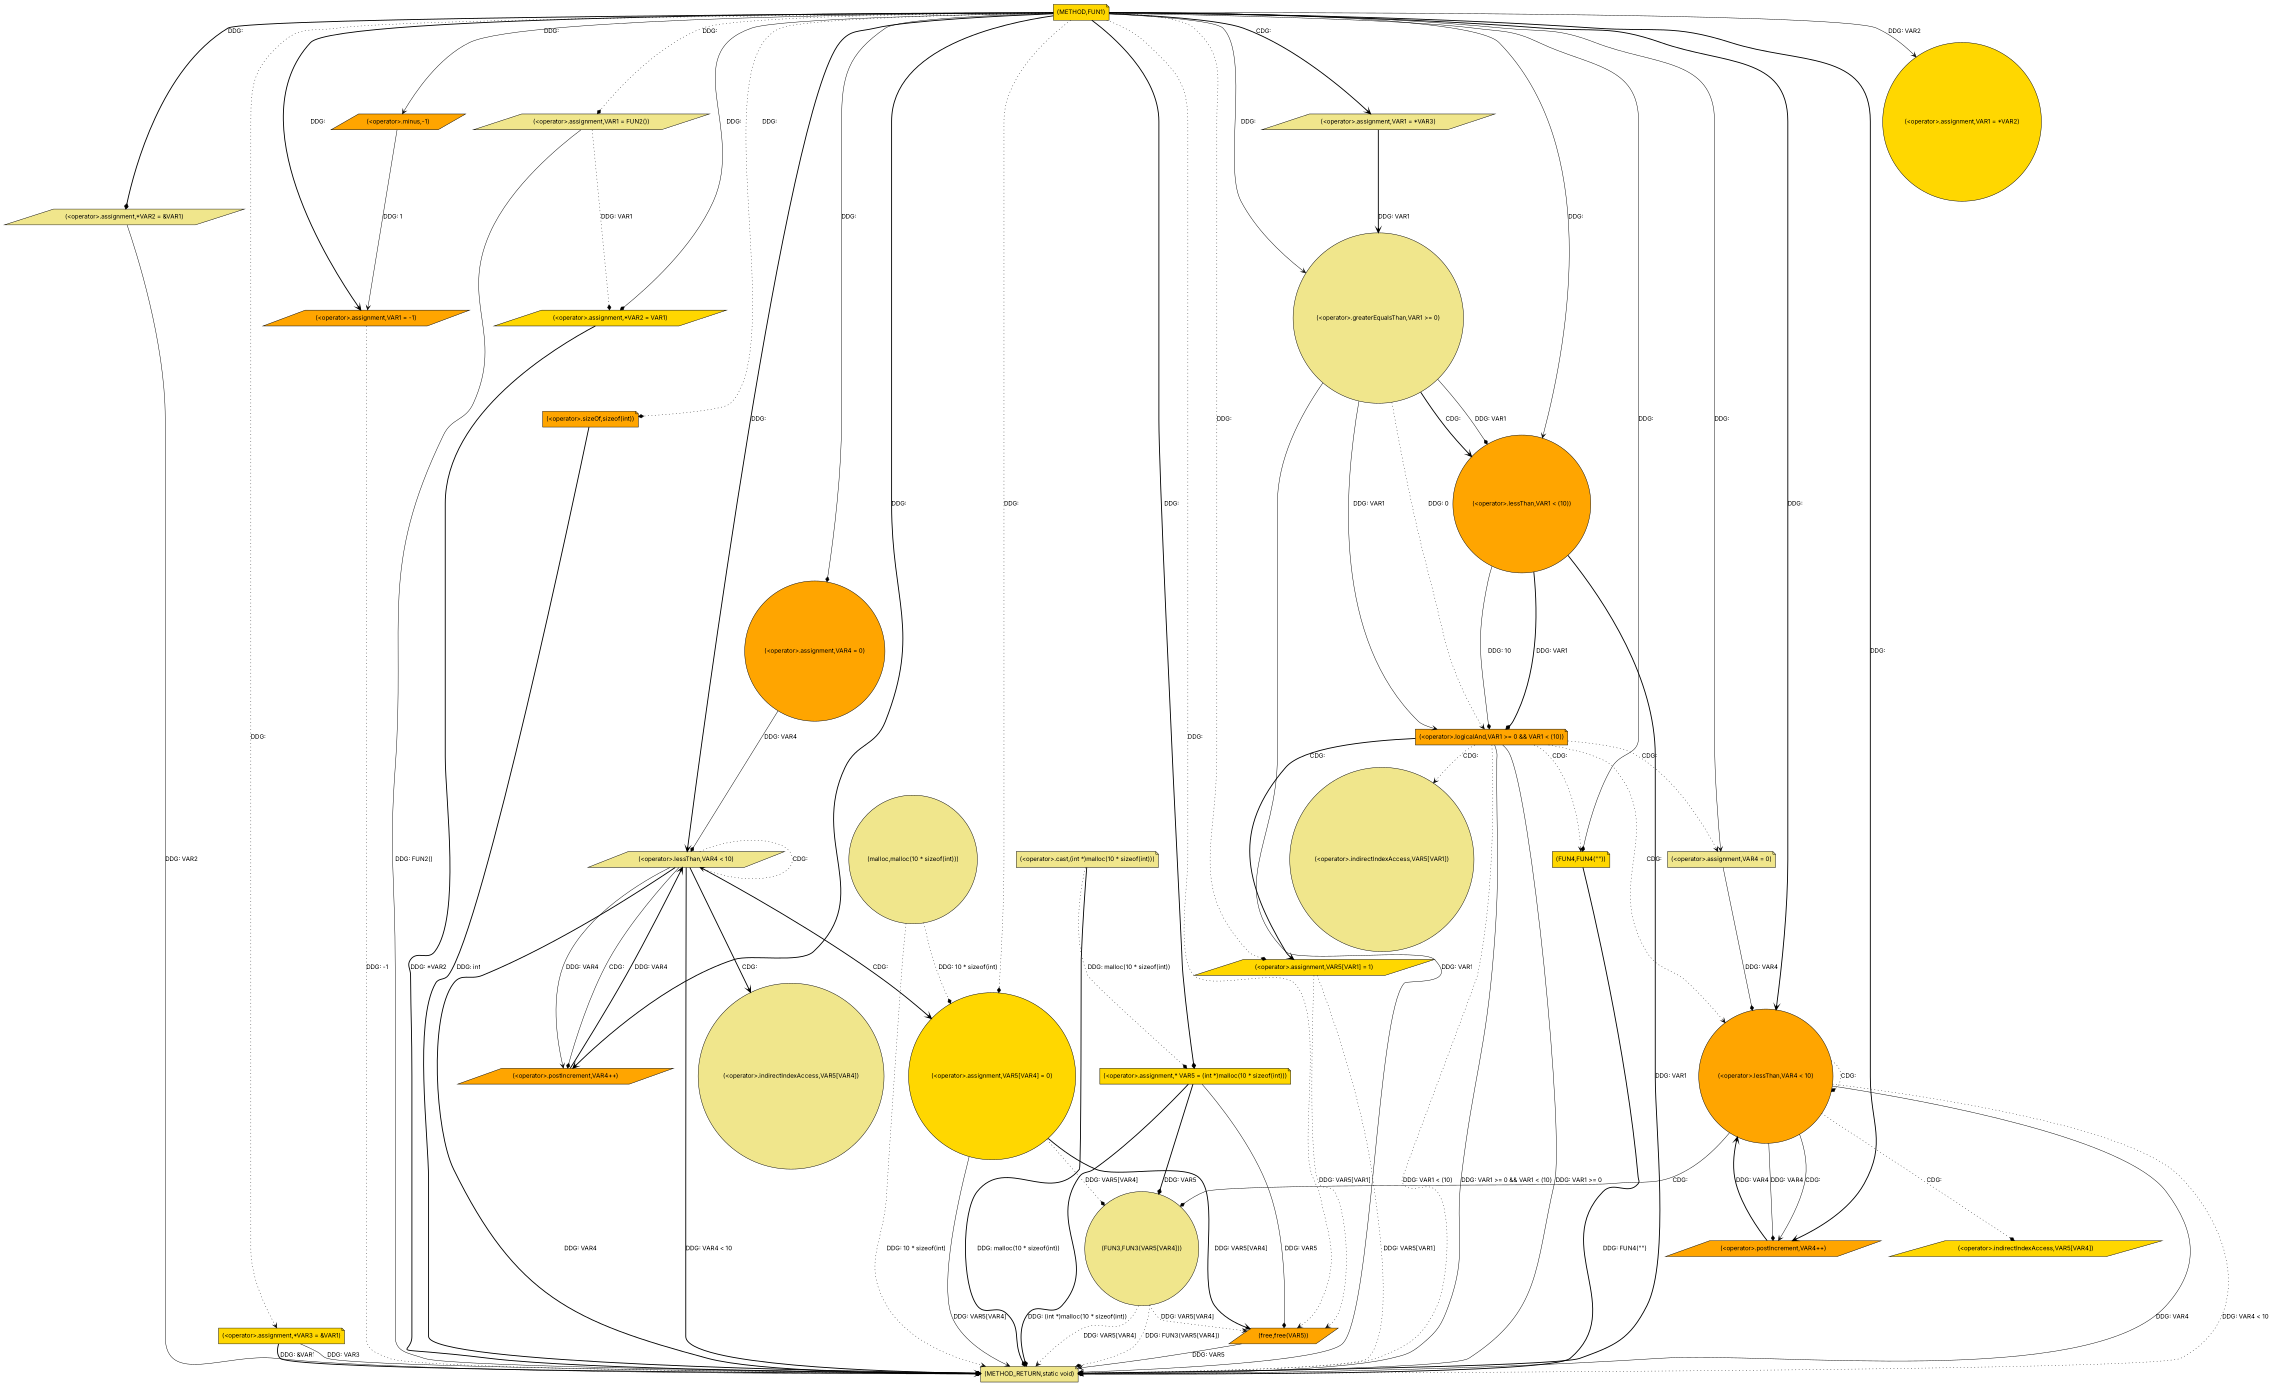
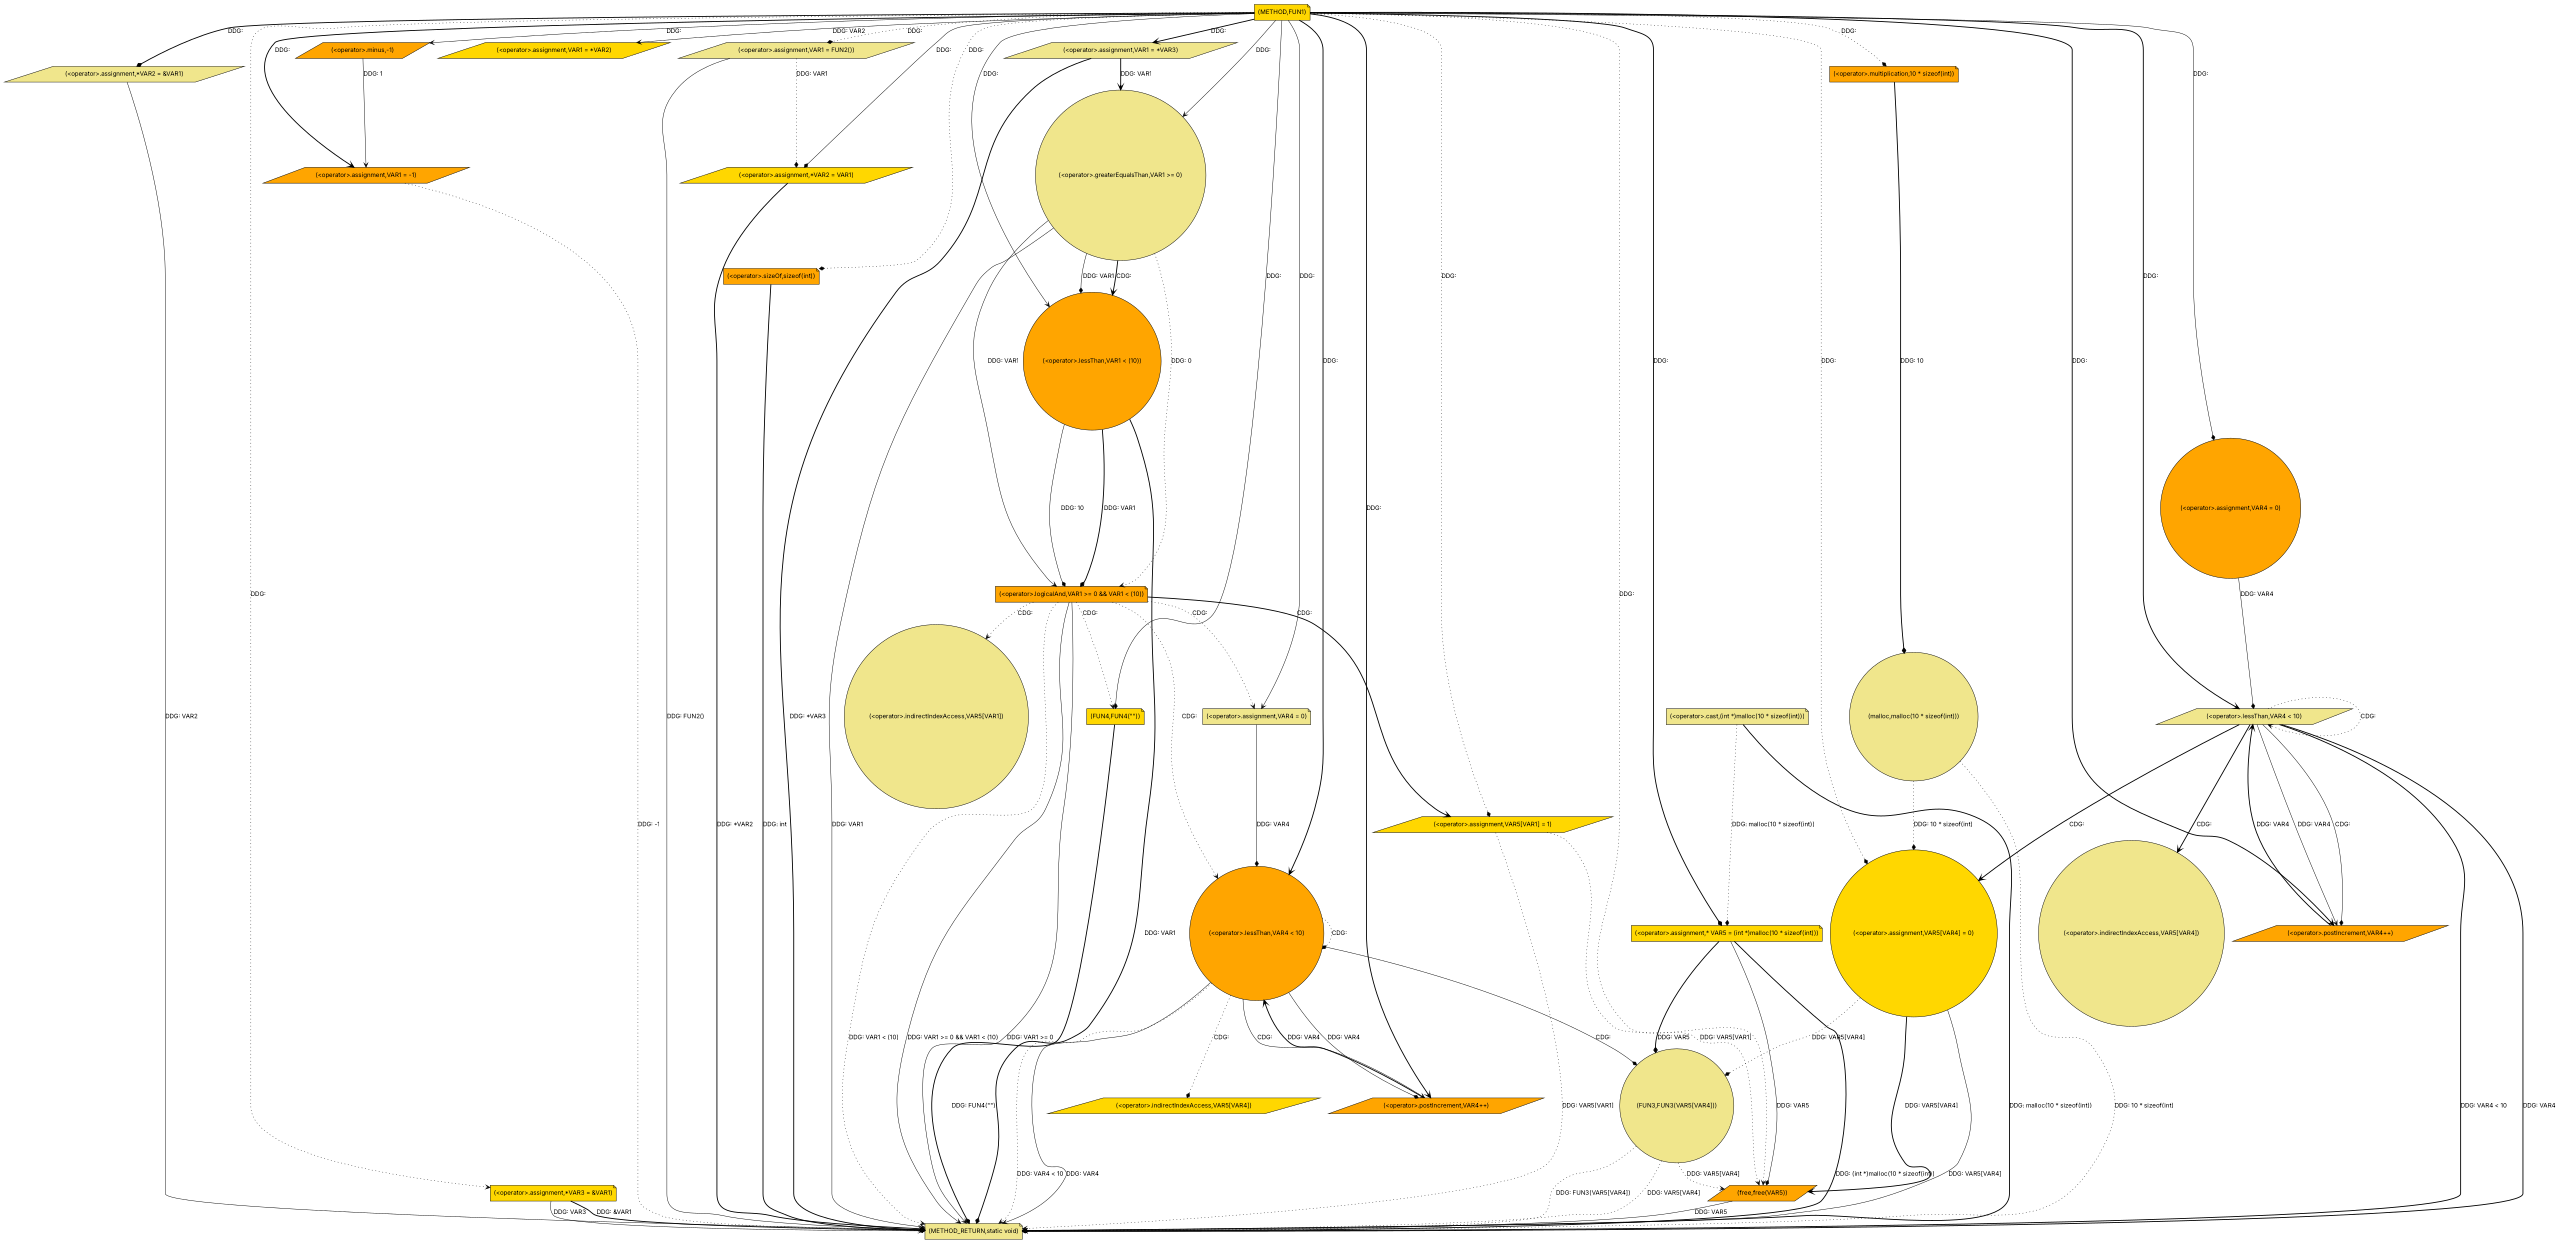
(1264, 31) -> (1219, 31)
none -> (1894, 74)
(1962, 122) -> (554, 50)
none -> (781, 639)
